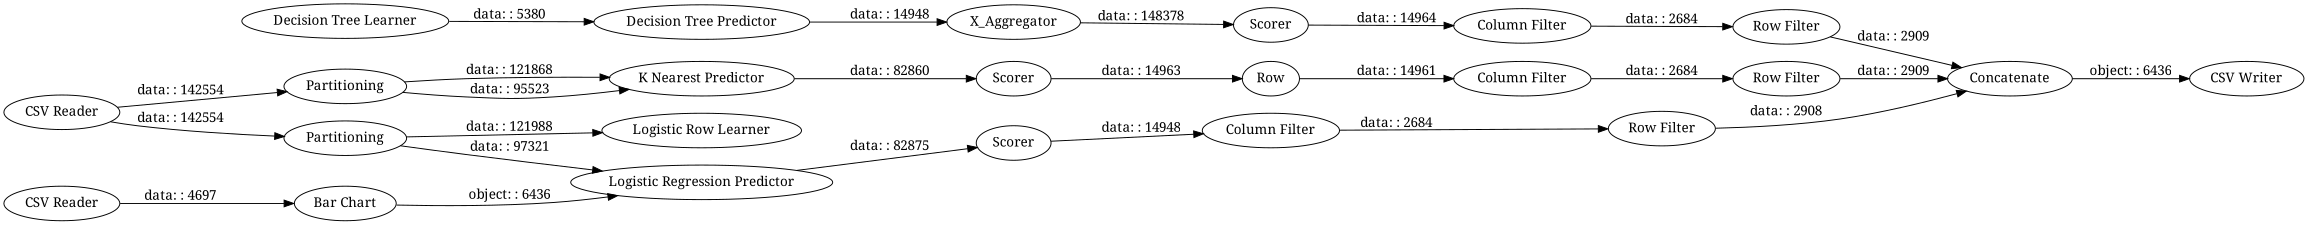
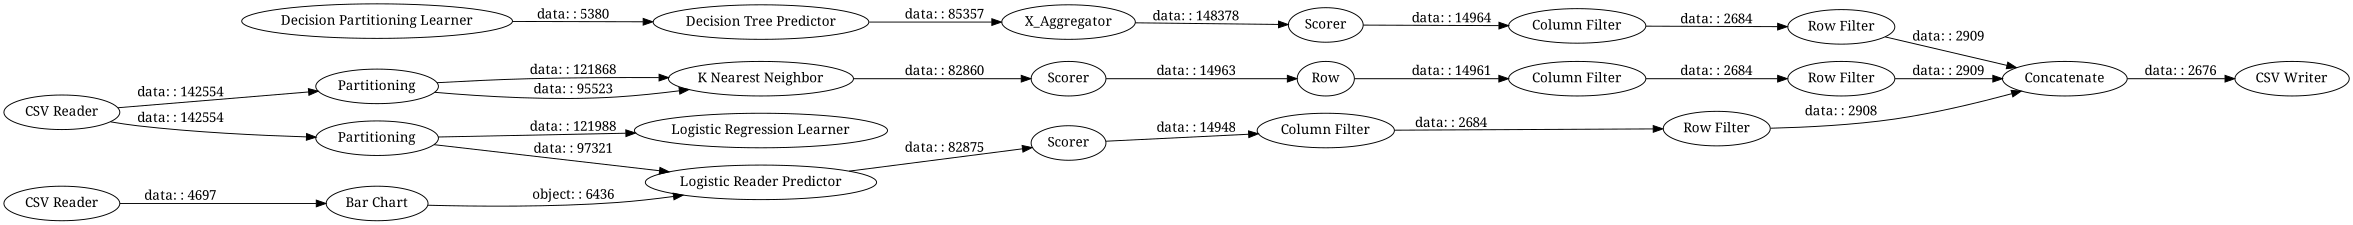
(890, 15) -> (945, 15)
(345, 21) -> (377, 21)
(2131, 71) -> (2181, 71)
(702, 79) -> (761, 79)
(702, 131) -> (761, 131)
(702, 182) -> (761, 182)
